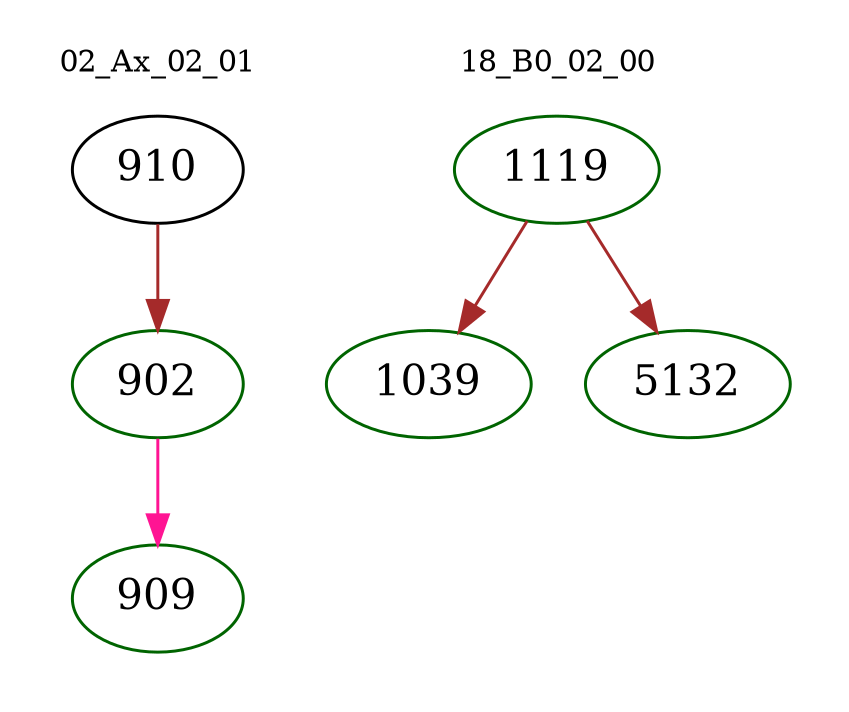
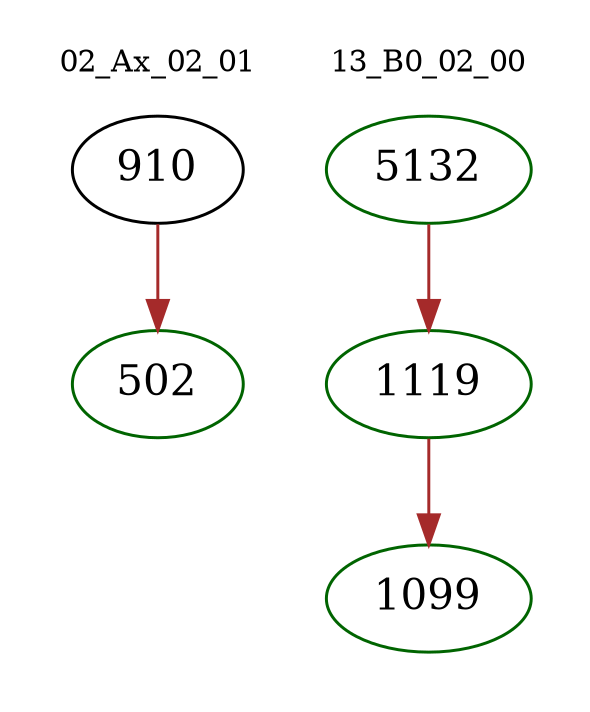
(558, 64) -> (429, 64)
(614, 263) -> (429, 262)
(158, 384) -> (158, 384)
(429, 384) -> (429, 599)
(158, 599) -> none
